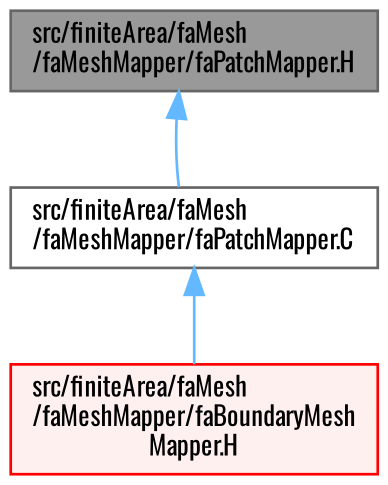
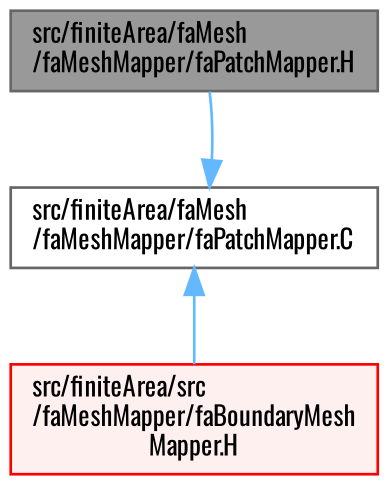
(176, 153) -> (212, 126)
(194, 419) -> (194, 419)
